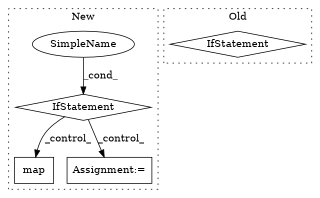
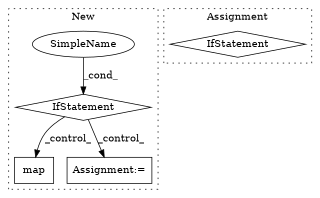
(238, 17) -> (238, 17)
